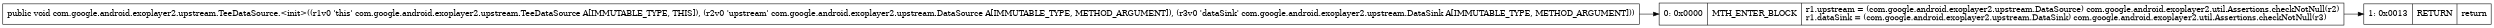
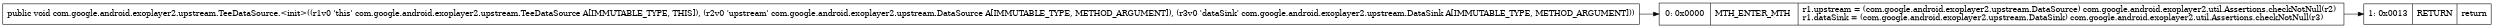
(1755, 14) -> (1753, 14)
